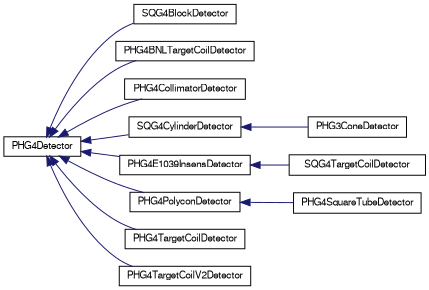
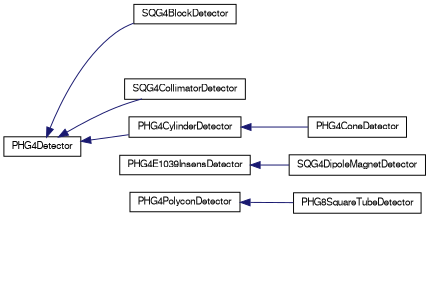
(185, 51) -> none
(185, 89) -> (185, 89)
(185, 127) -> (185, 127)
(357, 127) -> (357, 127)
(105, 155) -> none
(357, 165) -> (357, 165)
(105, 179) -> none
(357, 203) -> (357, 203)
(185, 239) -> none
(185, 276) -> none
